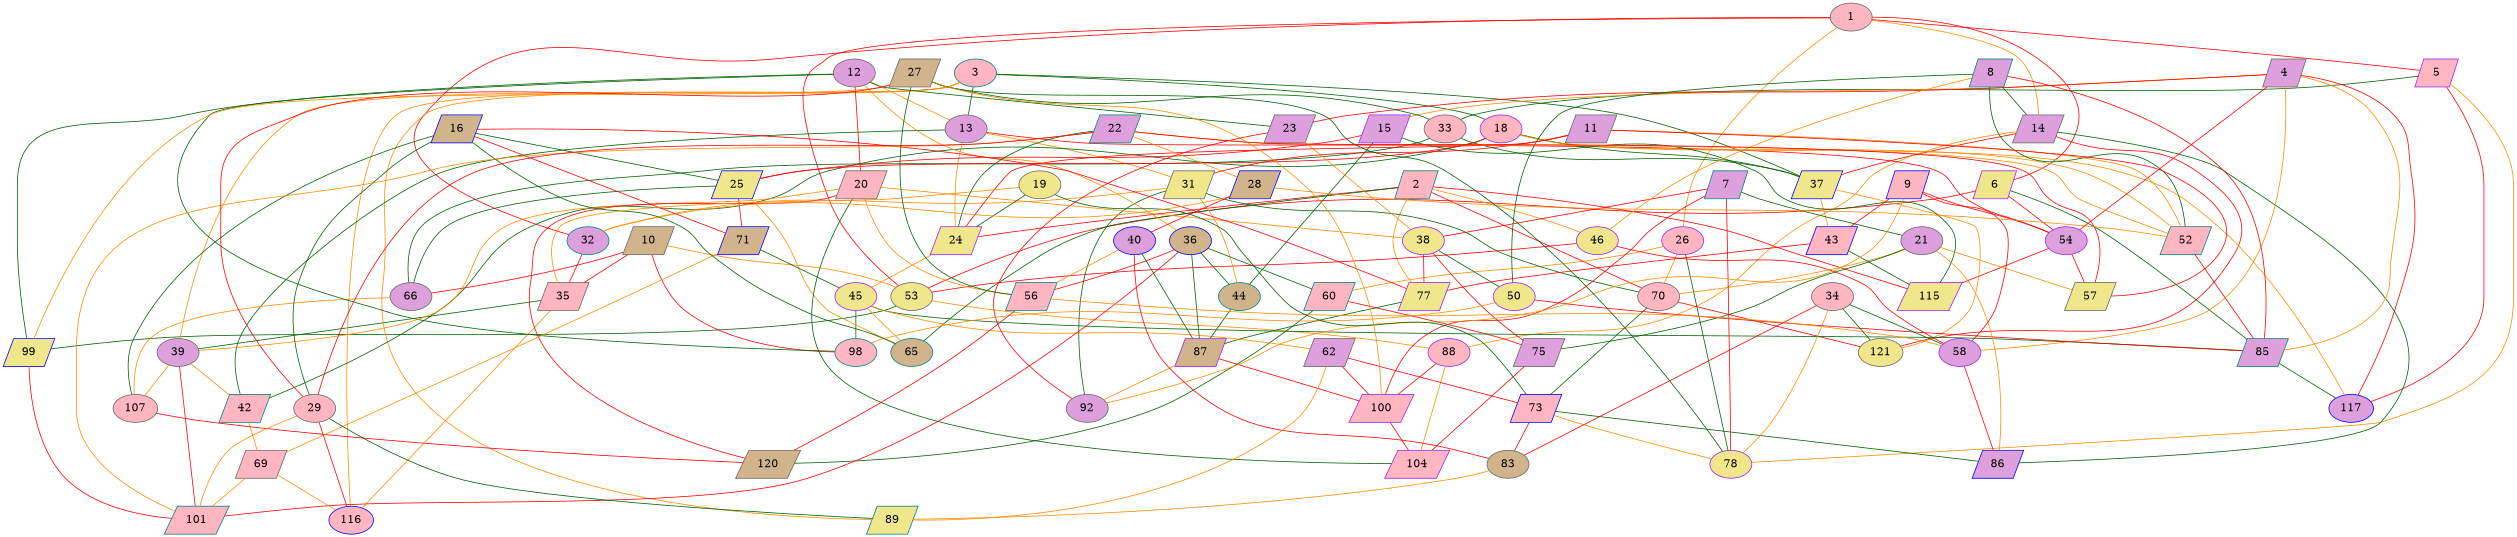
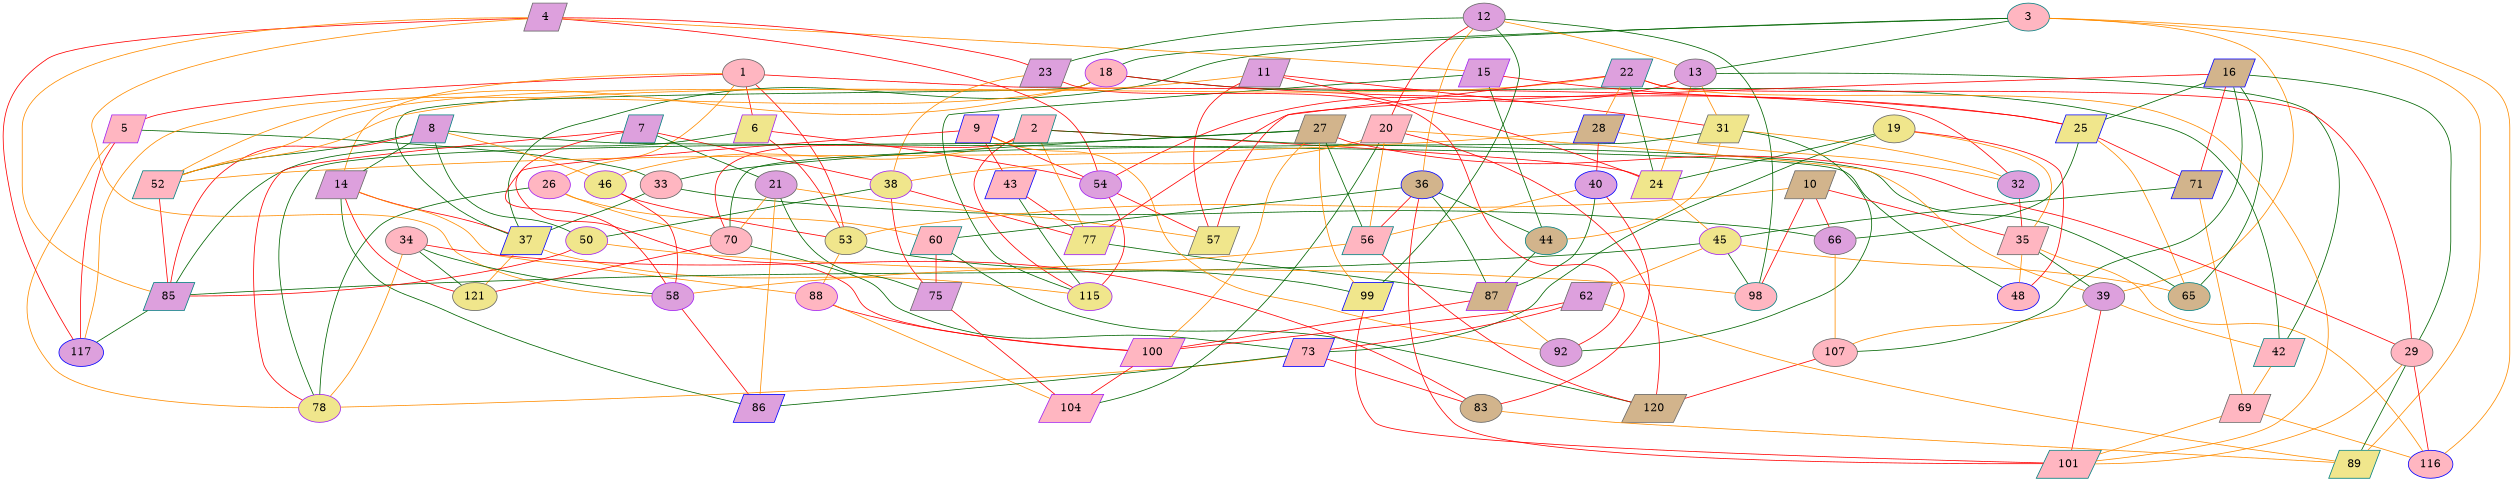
(1824, 213) -> (910, 279)
(1930, 297) -> (1090, 297)
none -> (2018, 297)
